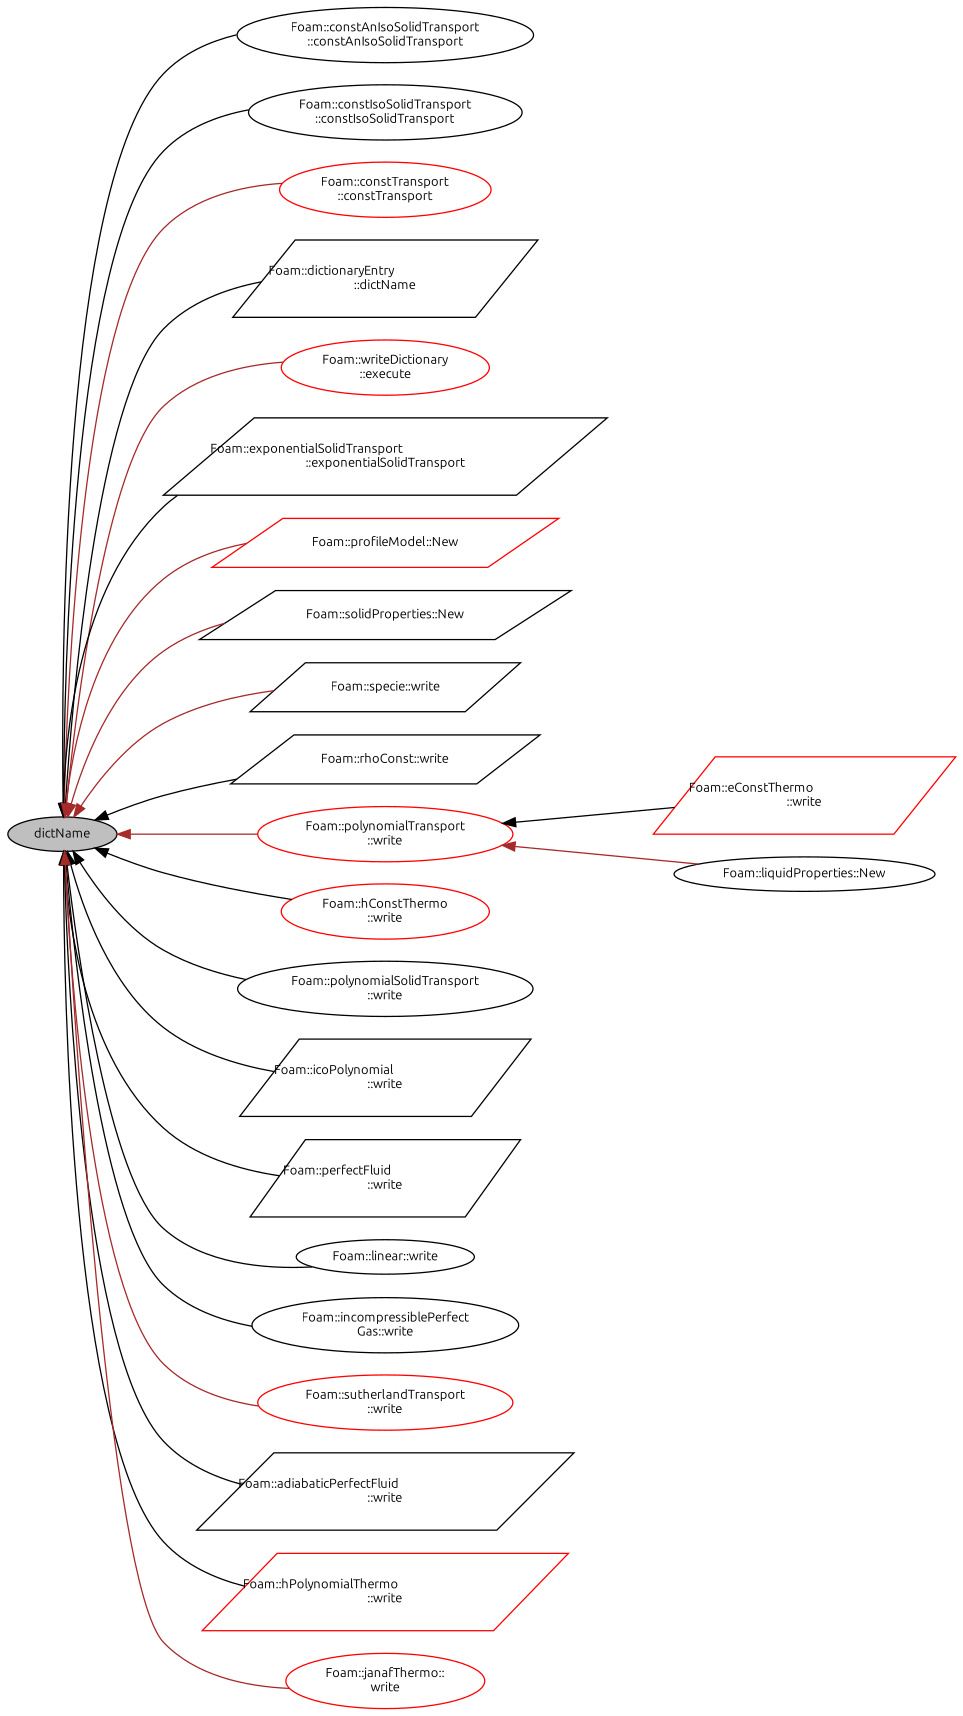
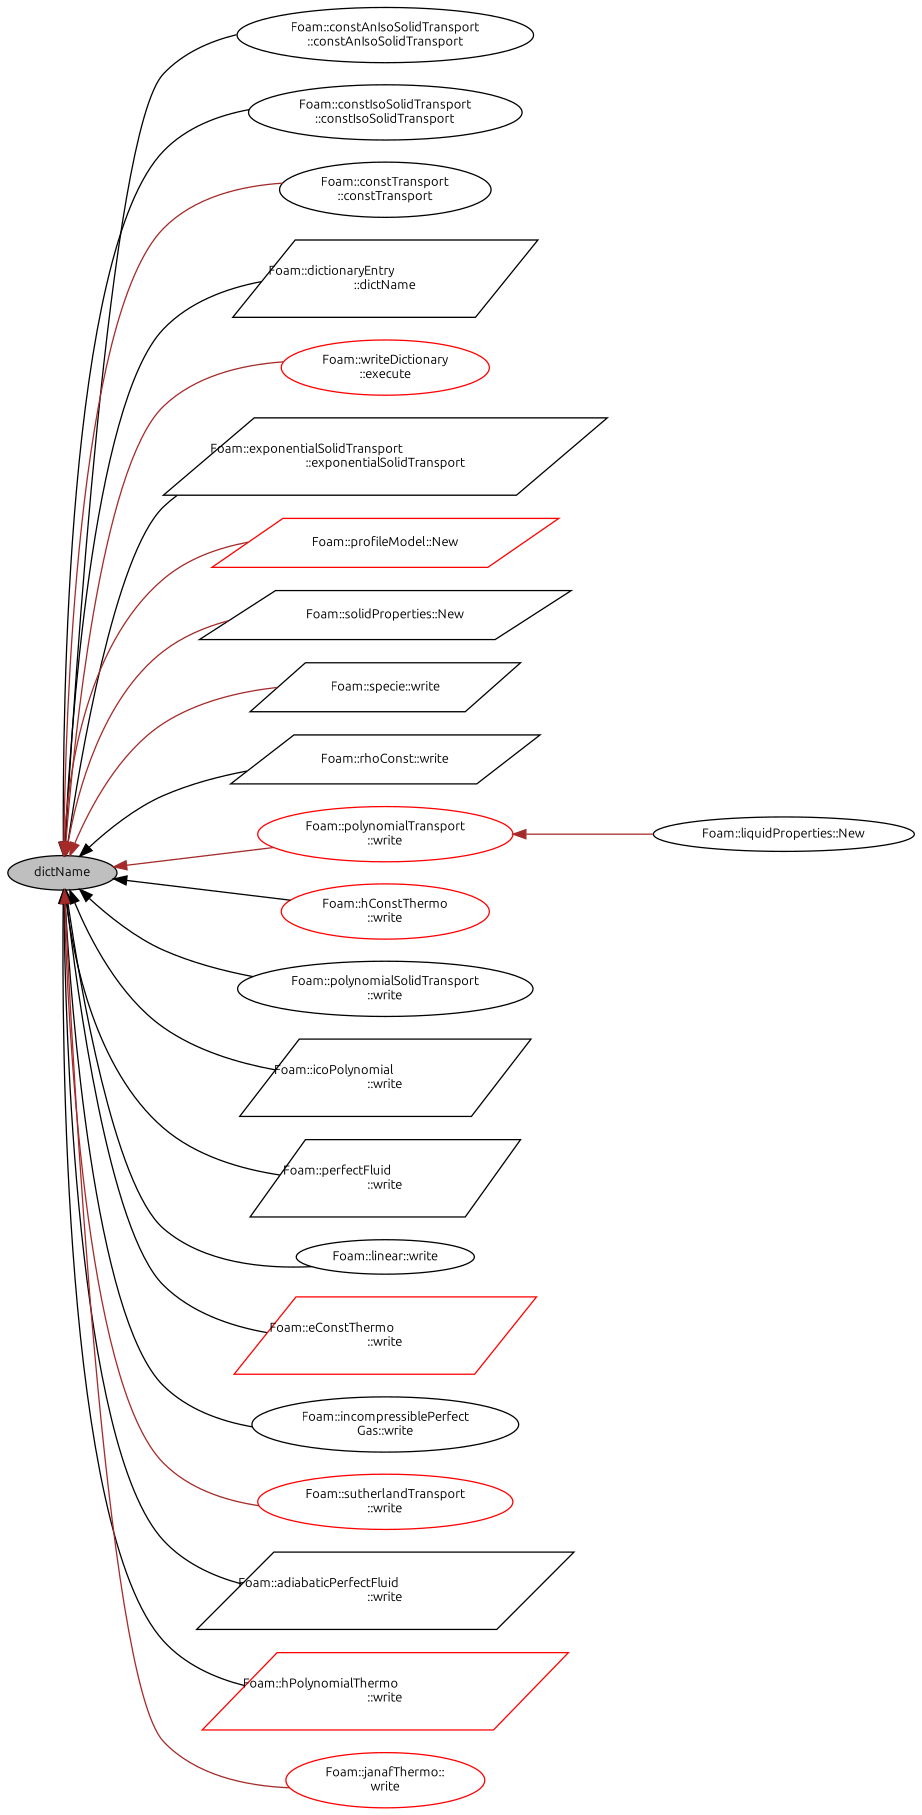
(385, 190) -> (385, 190)
(595, 815) -> (110, 1156)
